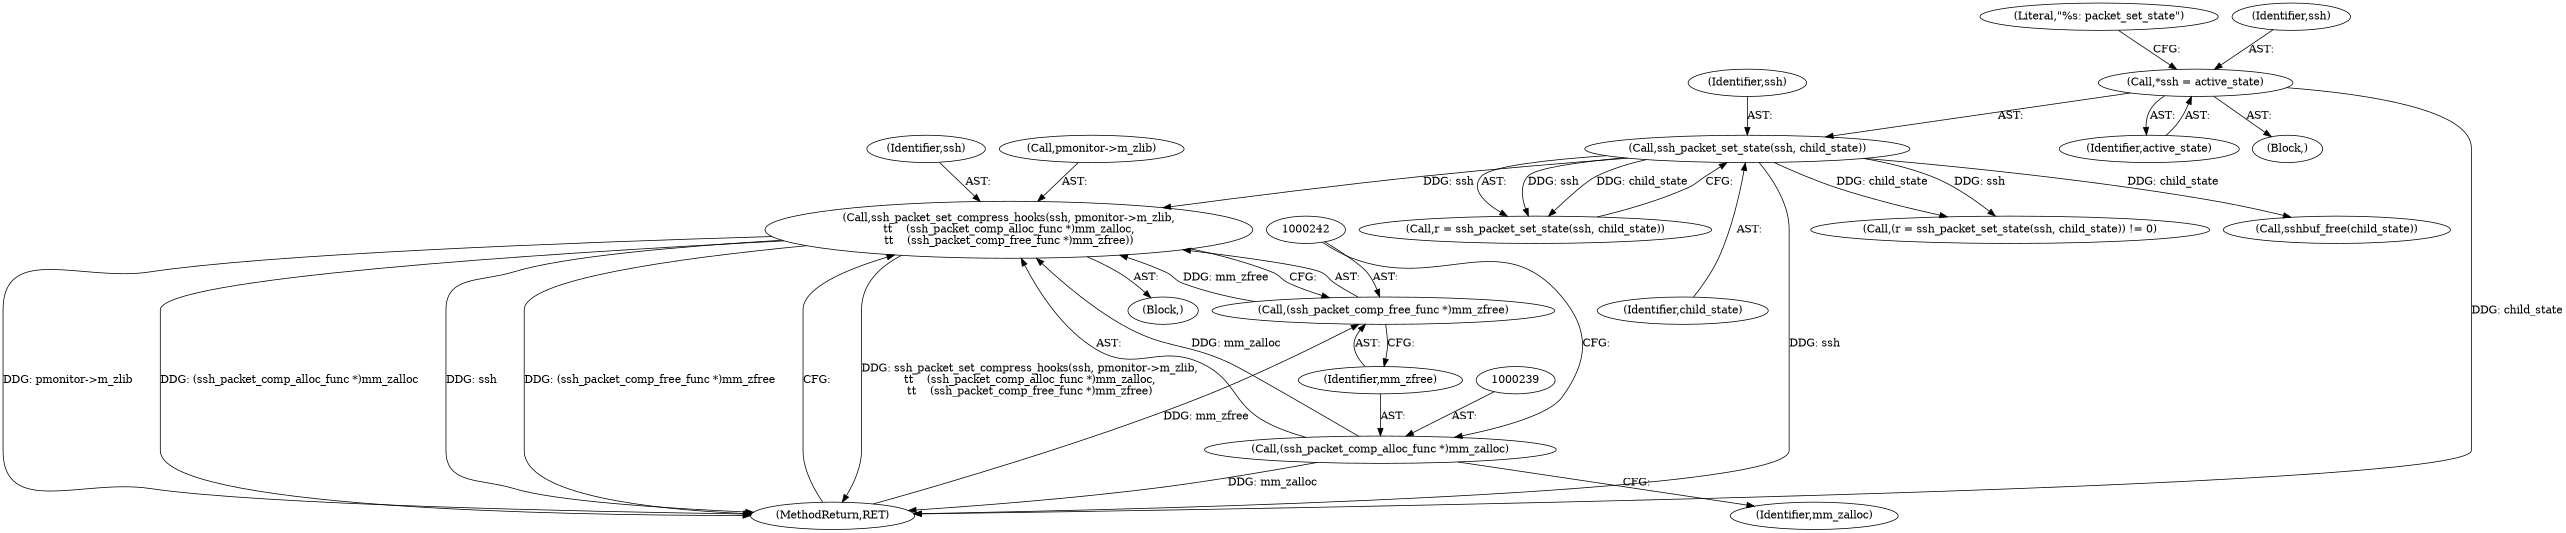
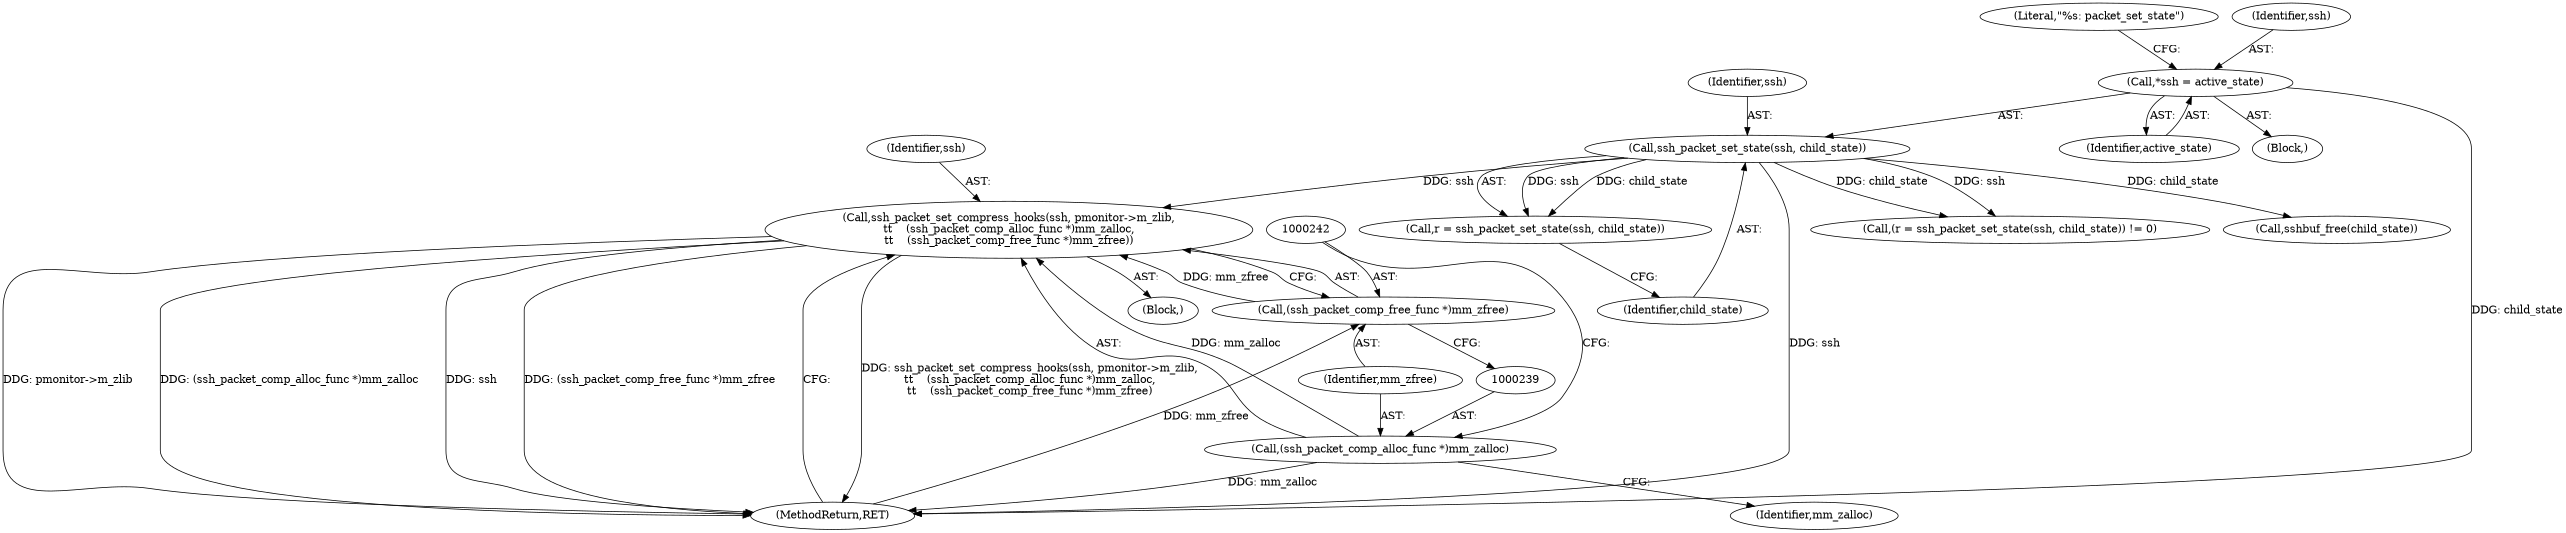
(1092, 149) -> none
(1662, 198) -> (1606, 269)
(1388, 342) -> (1448, 345)
